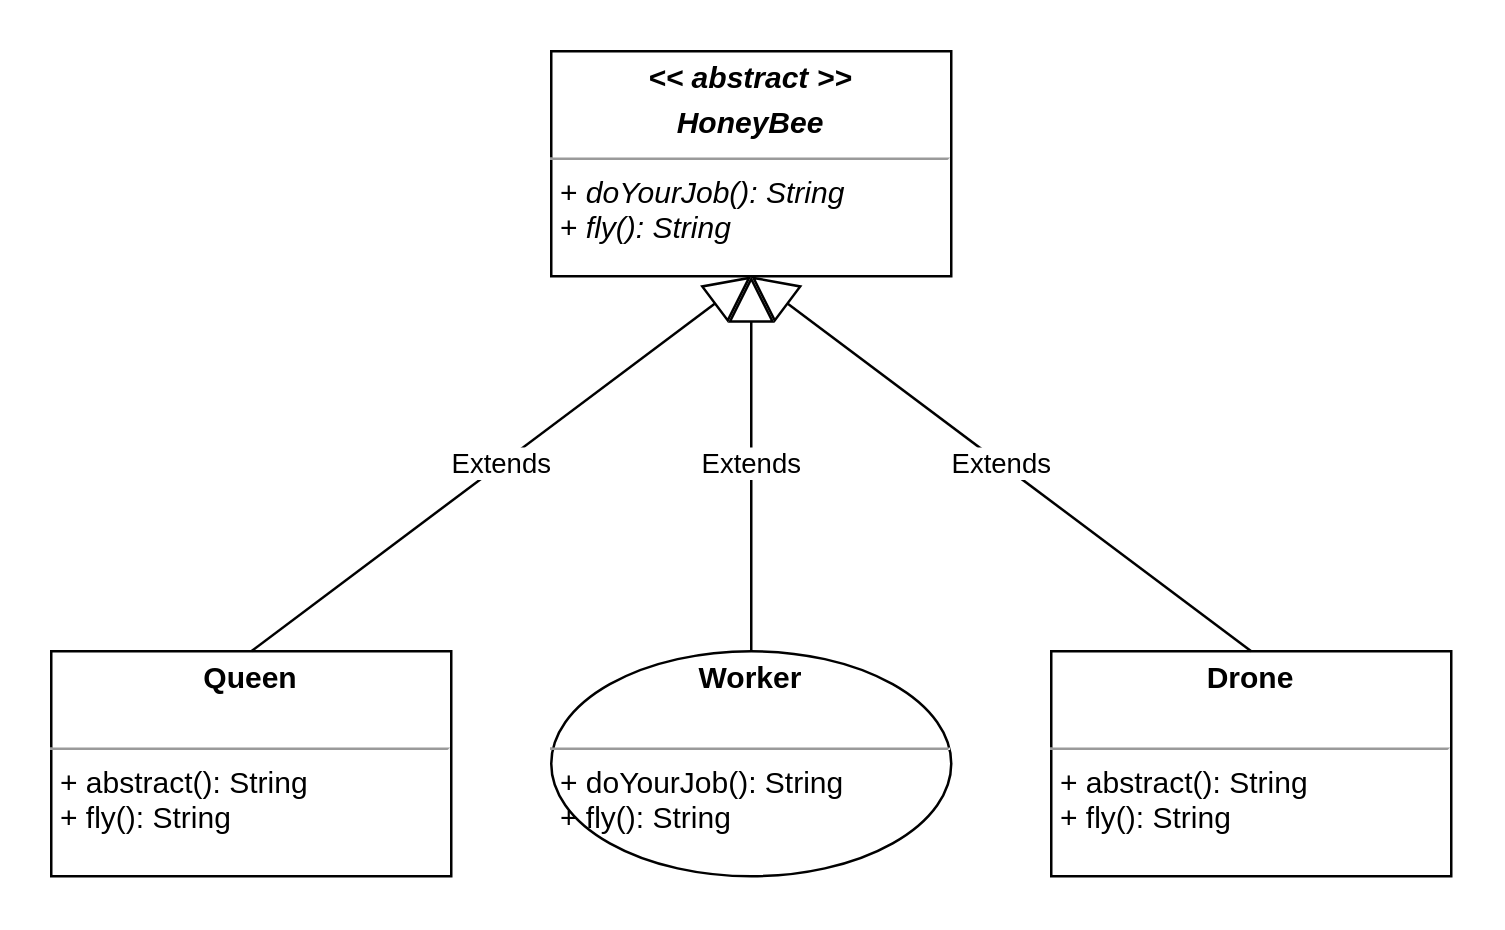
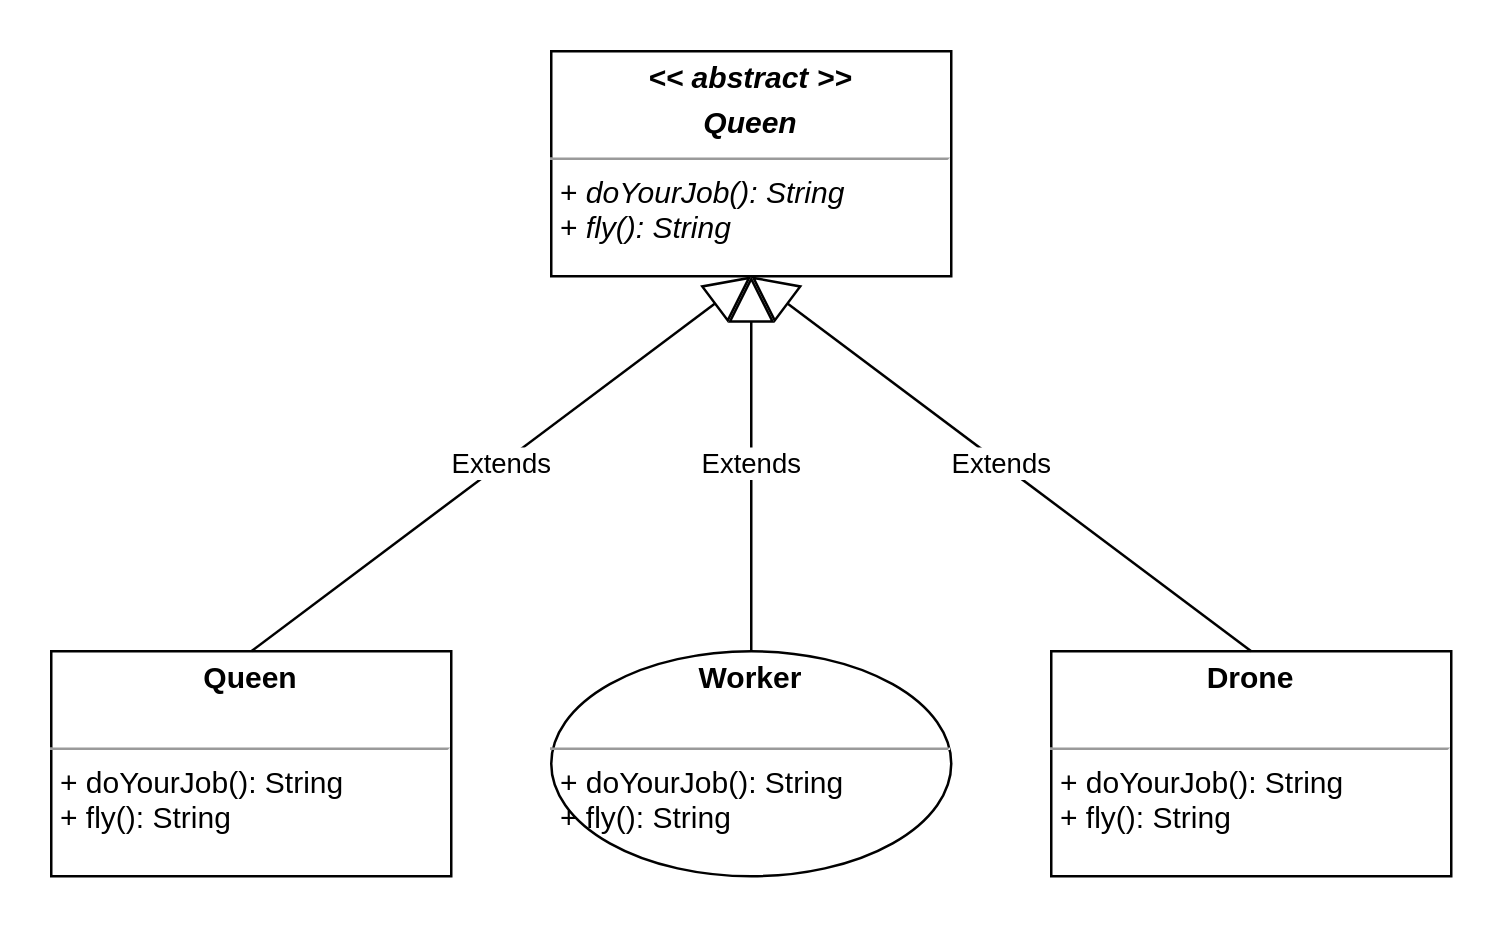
(712, 123) -> (712, 123)
(204, 705) -> (212, 705)
(1204, 705) -> (1212, 705)
